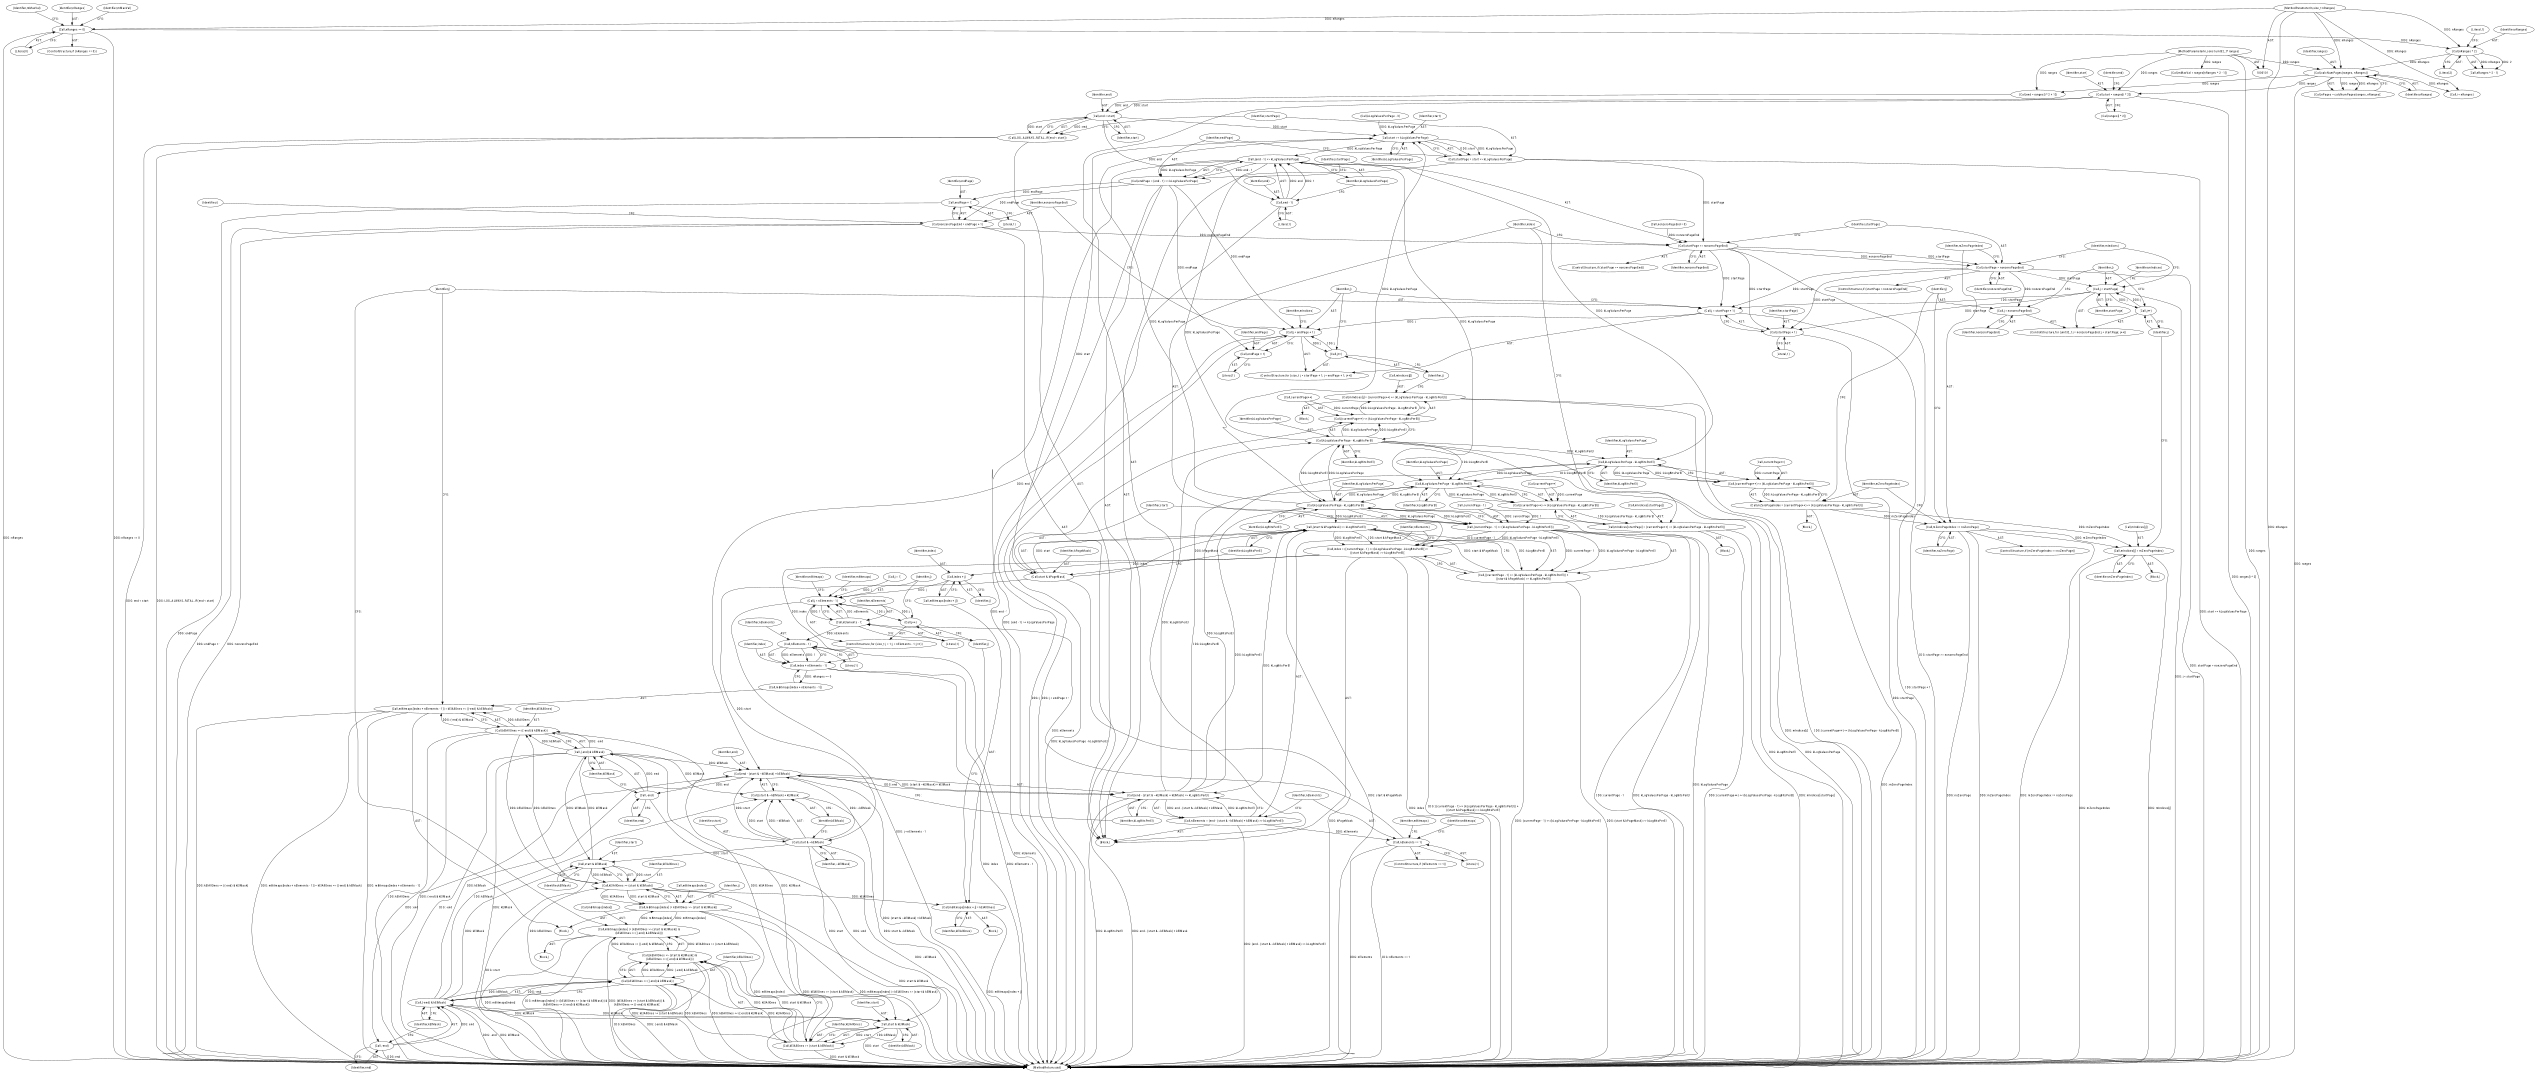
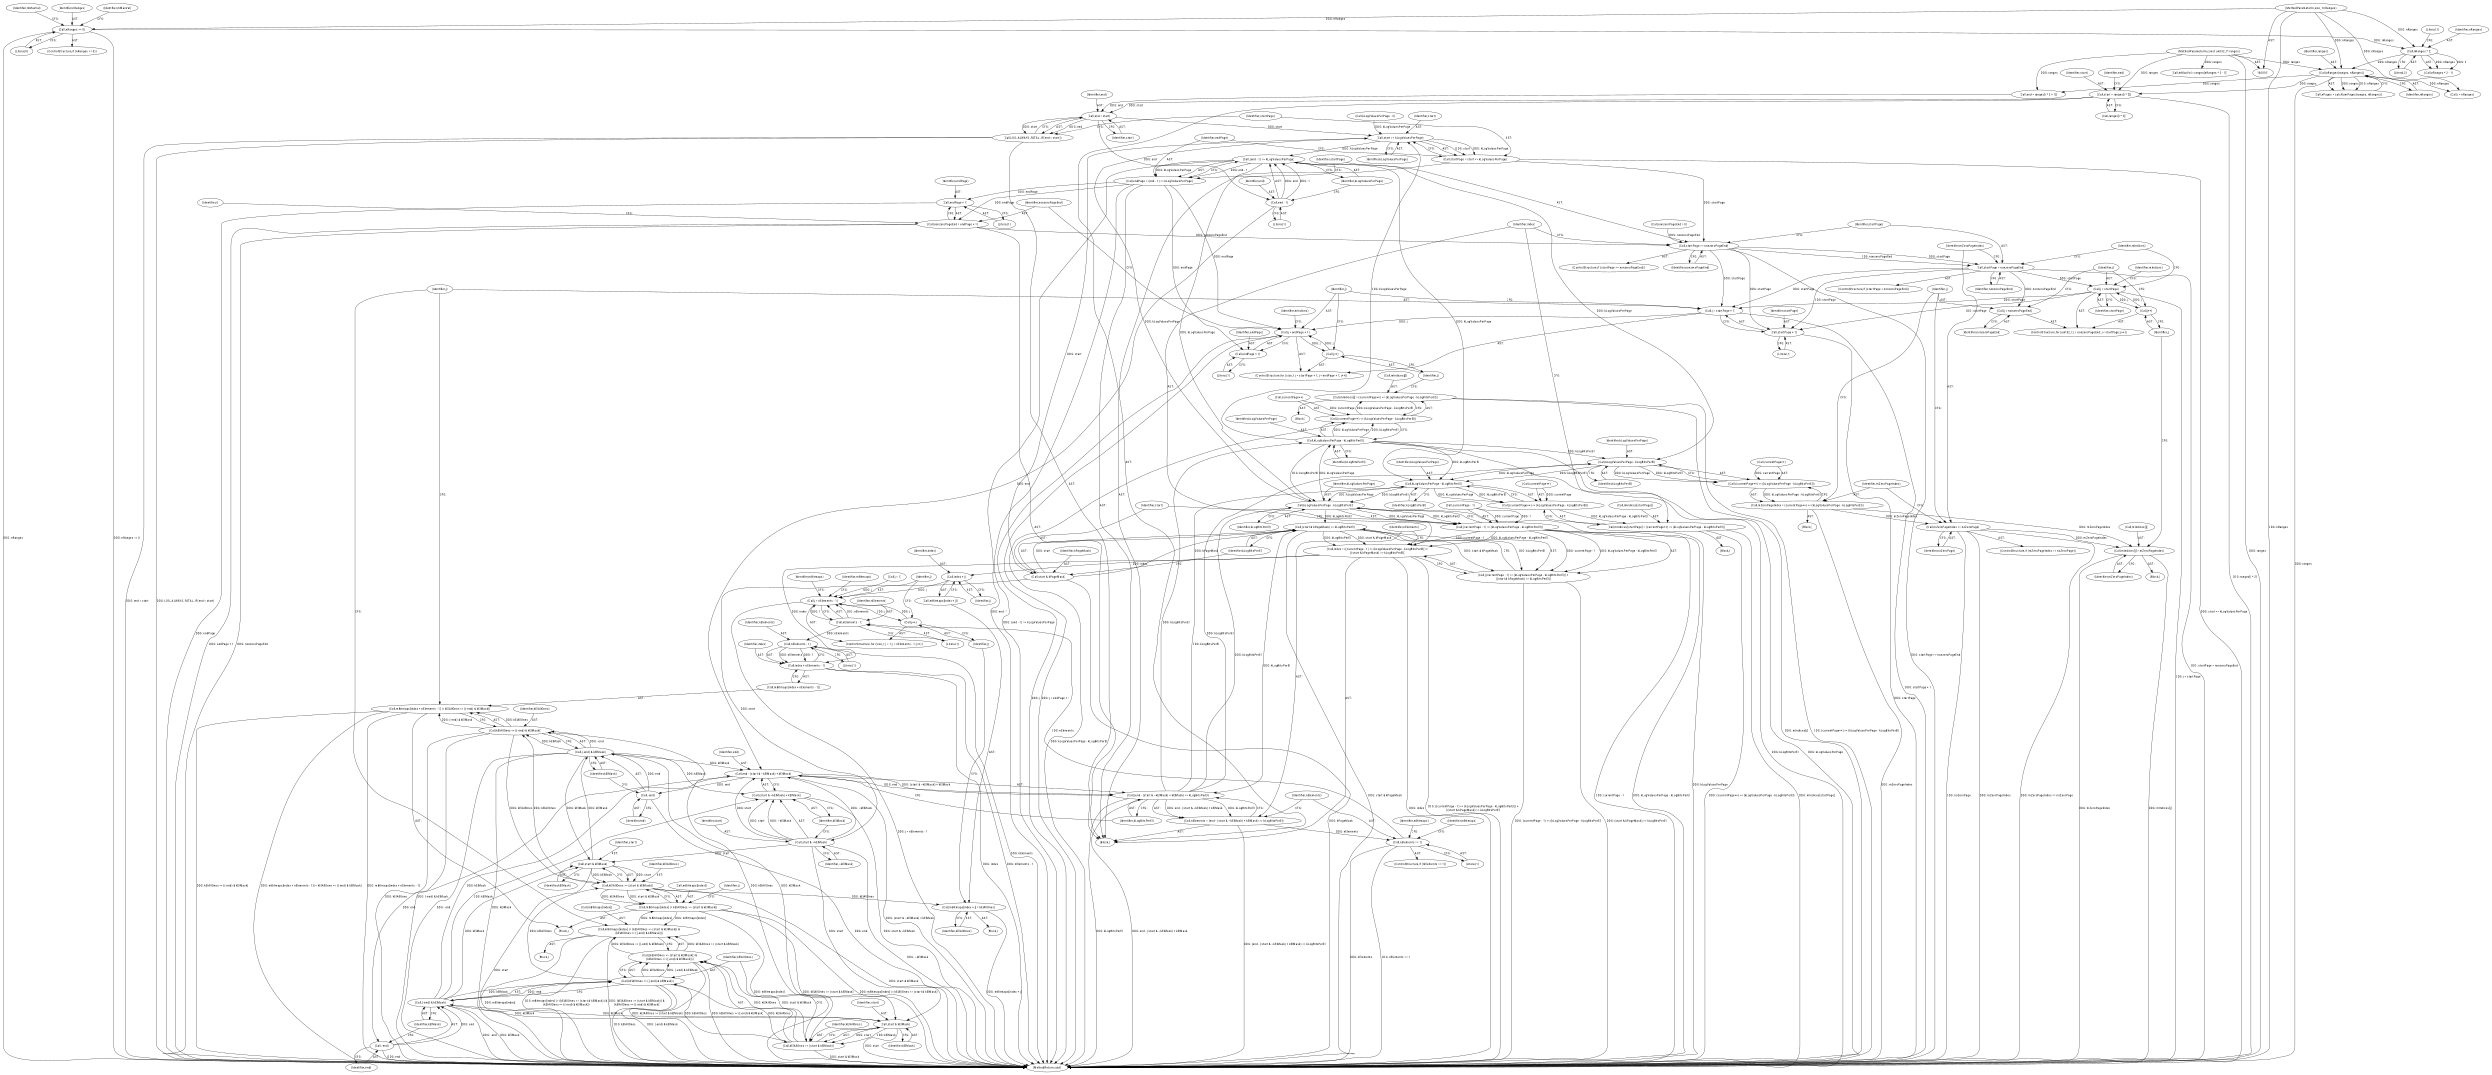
(2341, 73) -> (2342, 73)
(818, 676) -> (807, 676)
